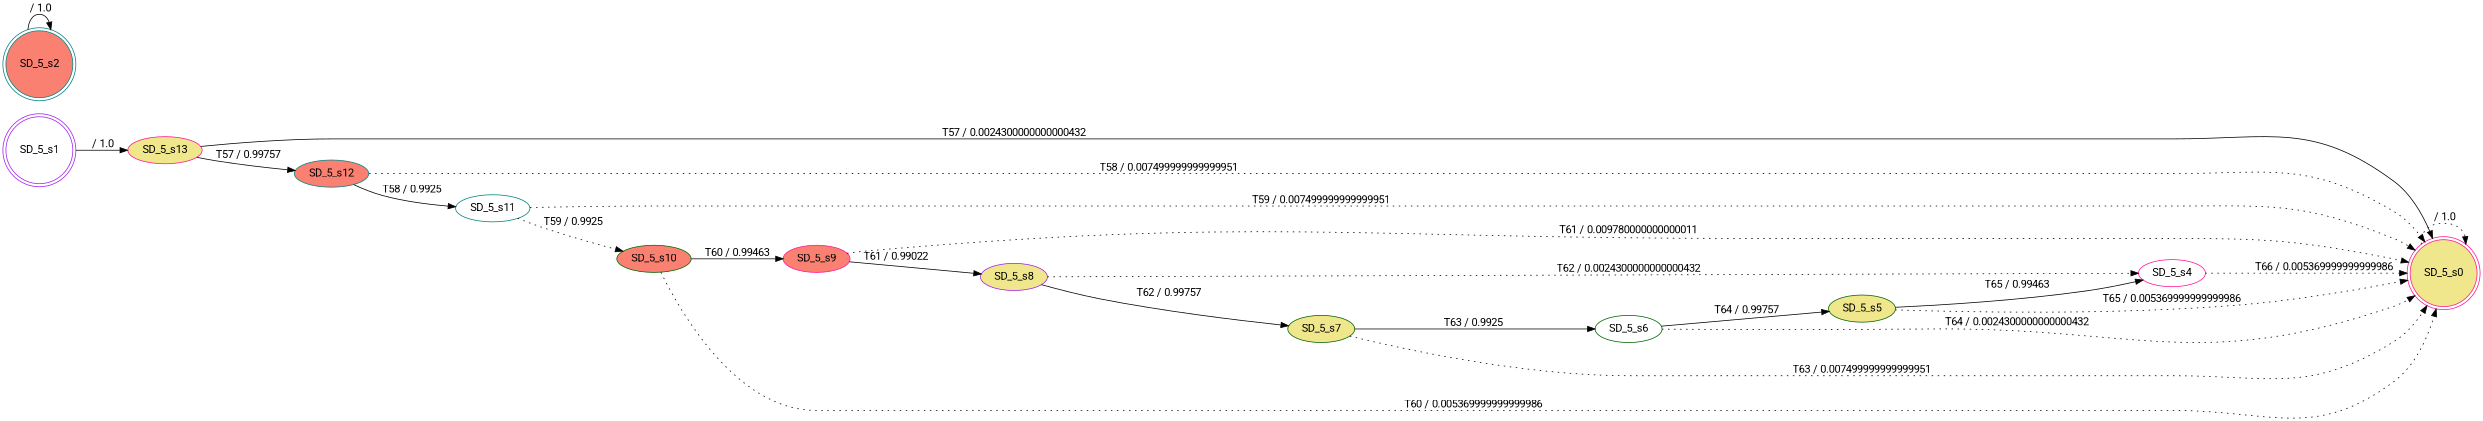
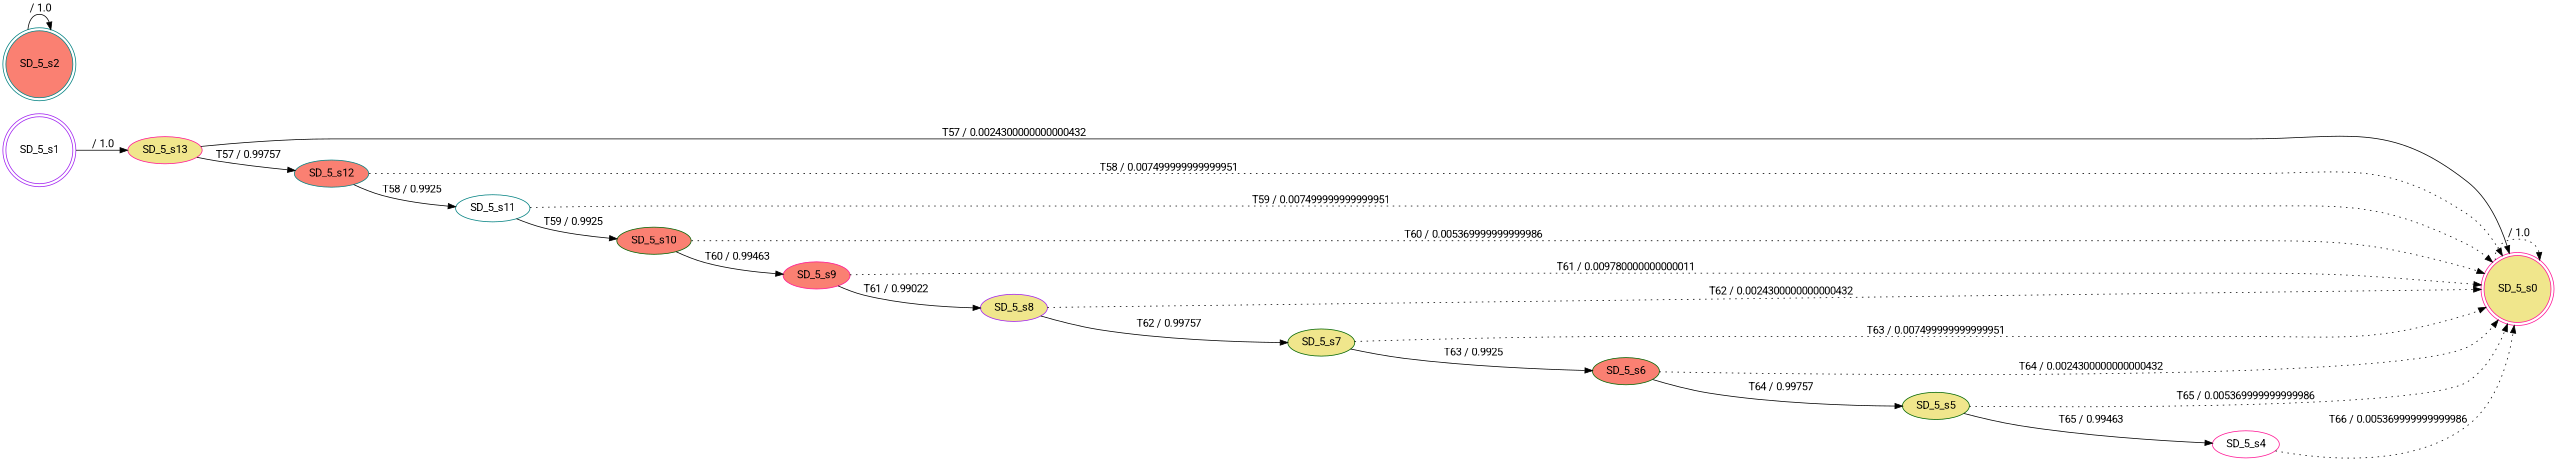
(566, 235) -> (562, 232)
(1589, 275) -> (1761, 298)
(1629, 329) -> (1626, 371)
